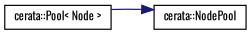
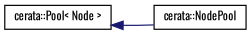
(126, 9) -> (138, 25)
